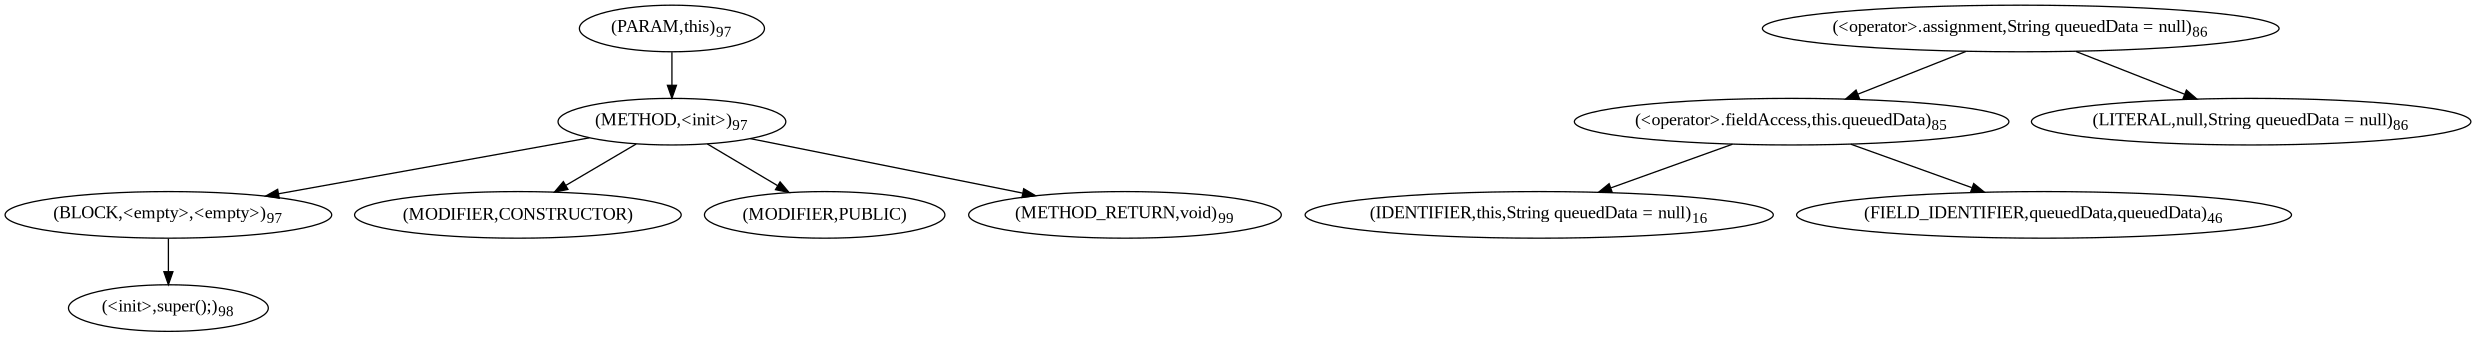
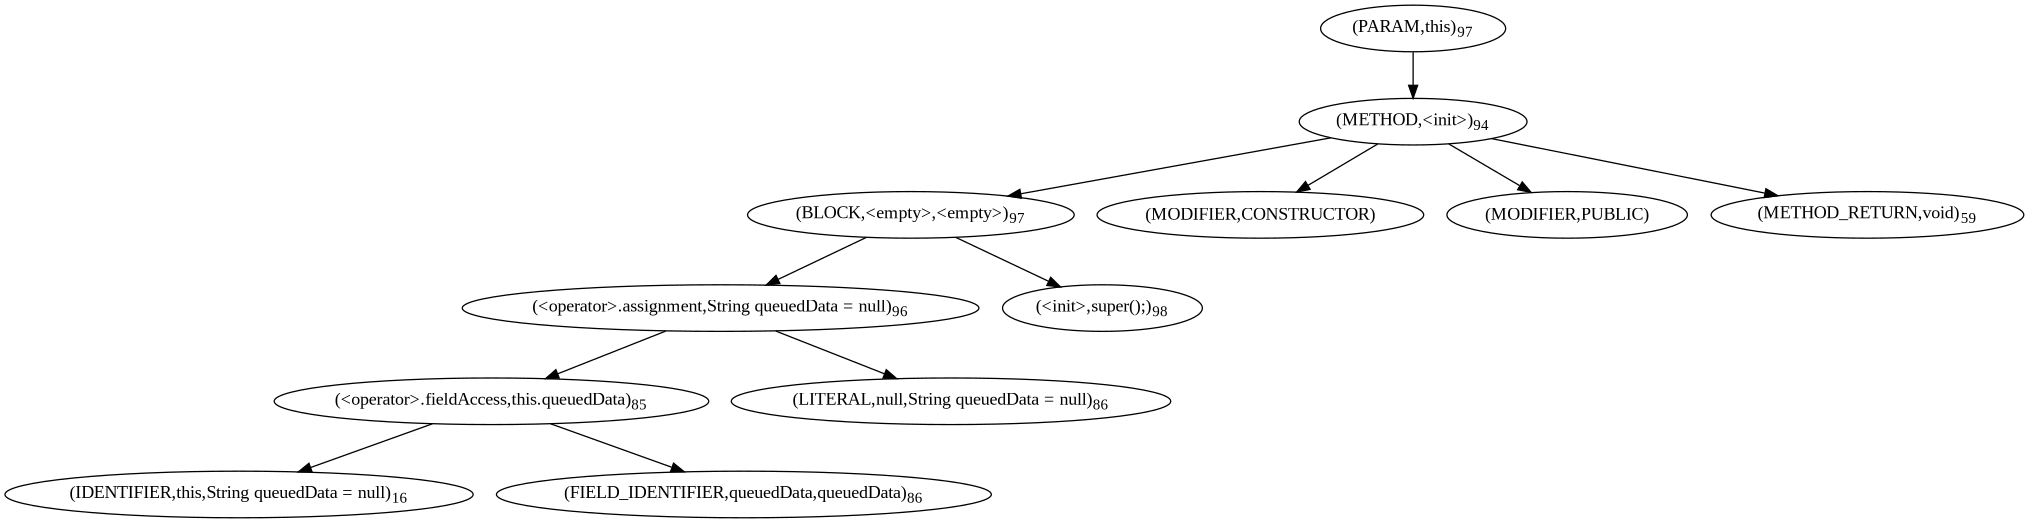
(2201, 27) -> (901, 306)
(741, 120) -> (1482, 120)
(1227, 213) -> (1969, 213)
(2216, 213) -> (915, 493)
none -> (822, 258)
